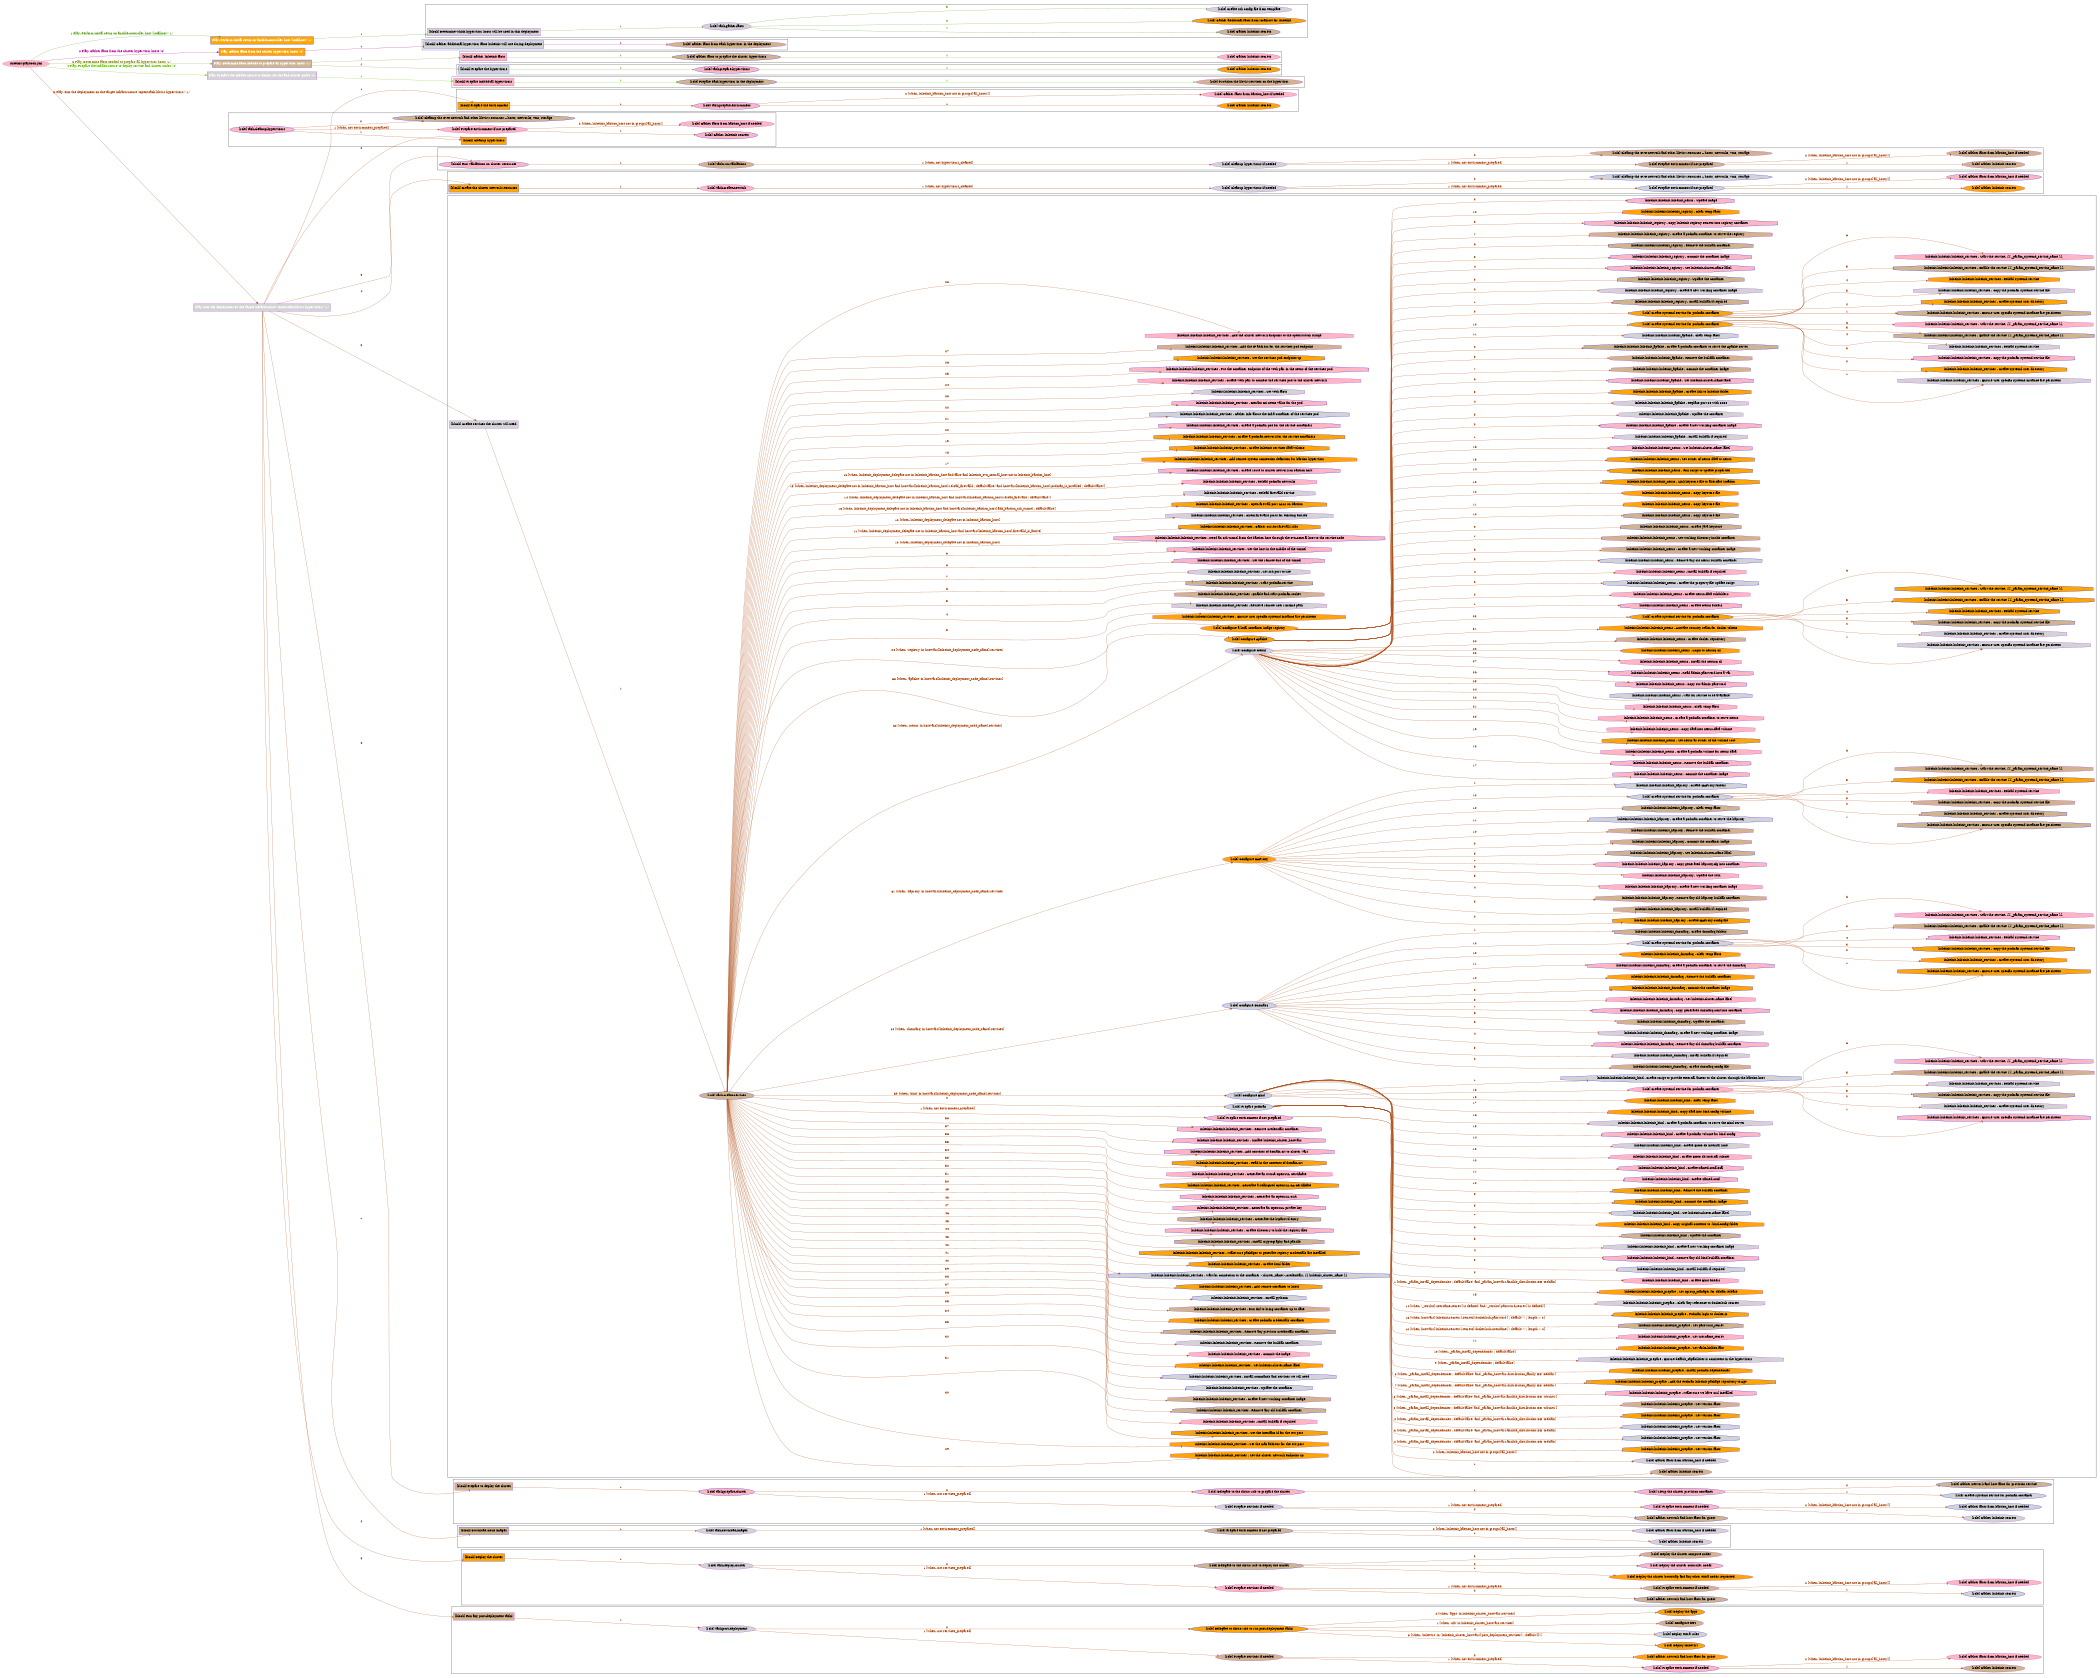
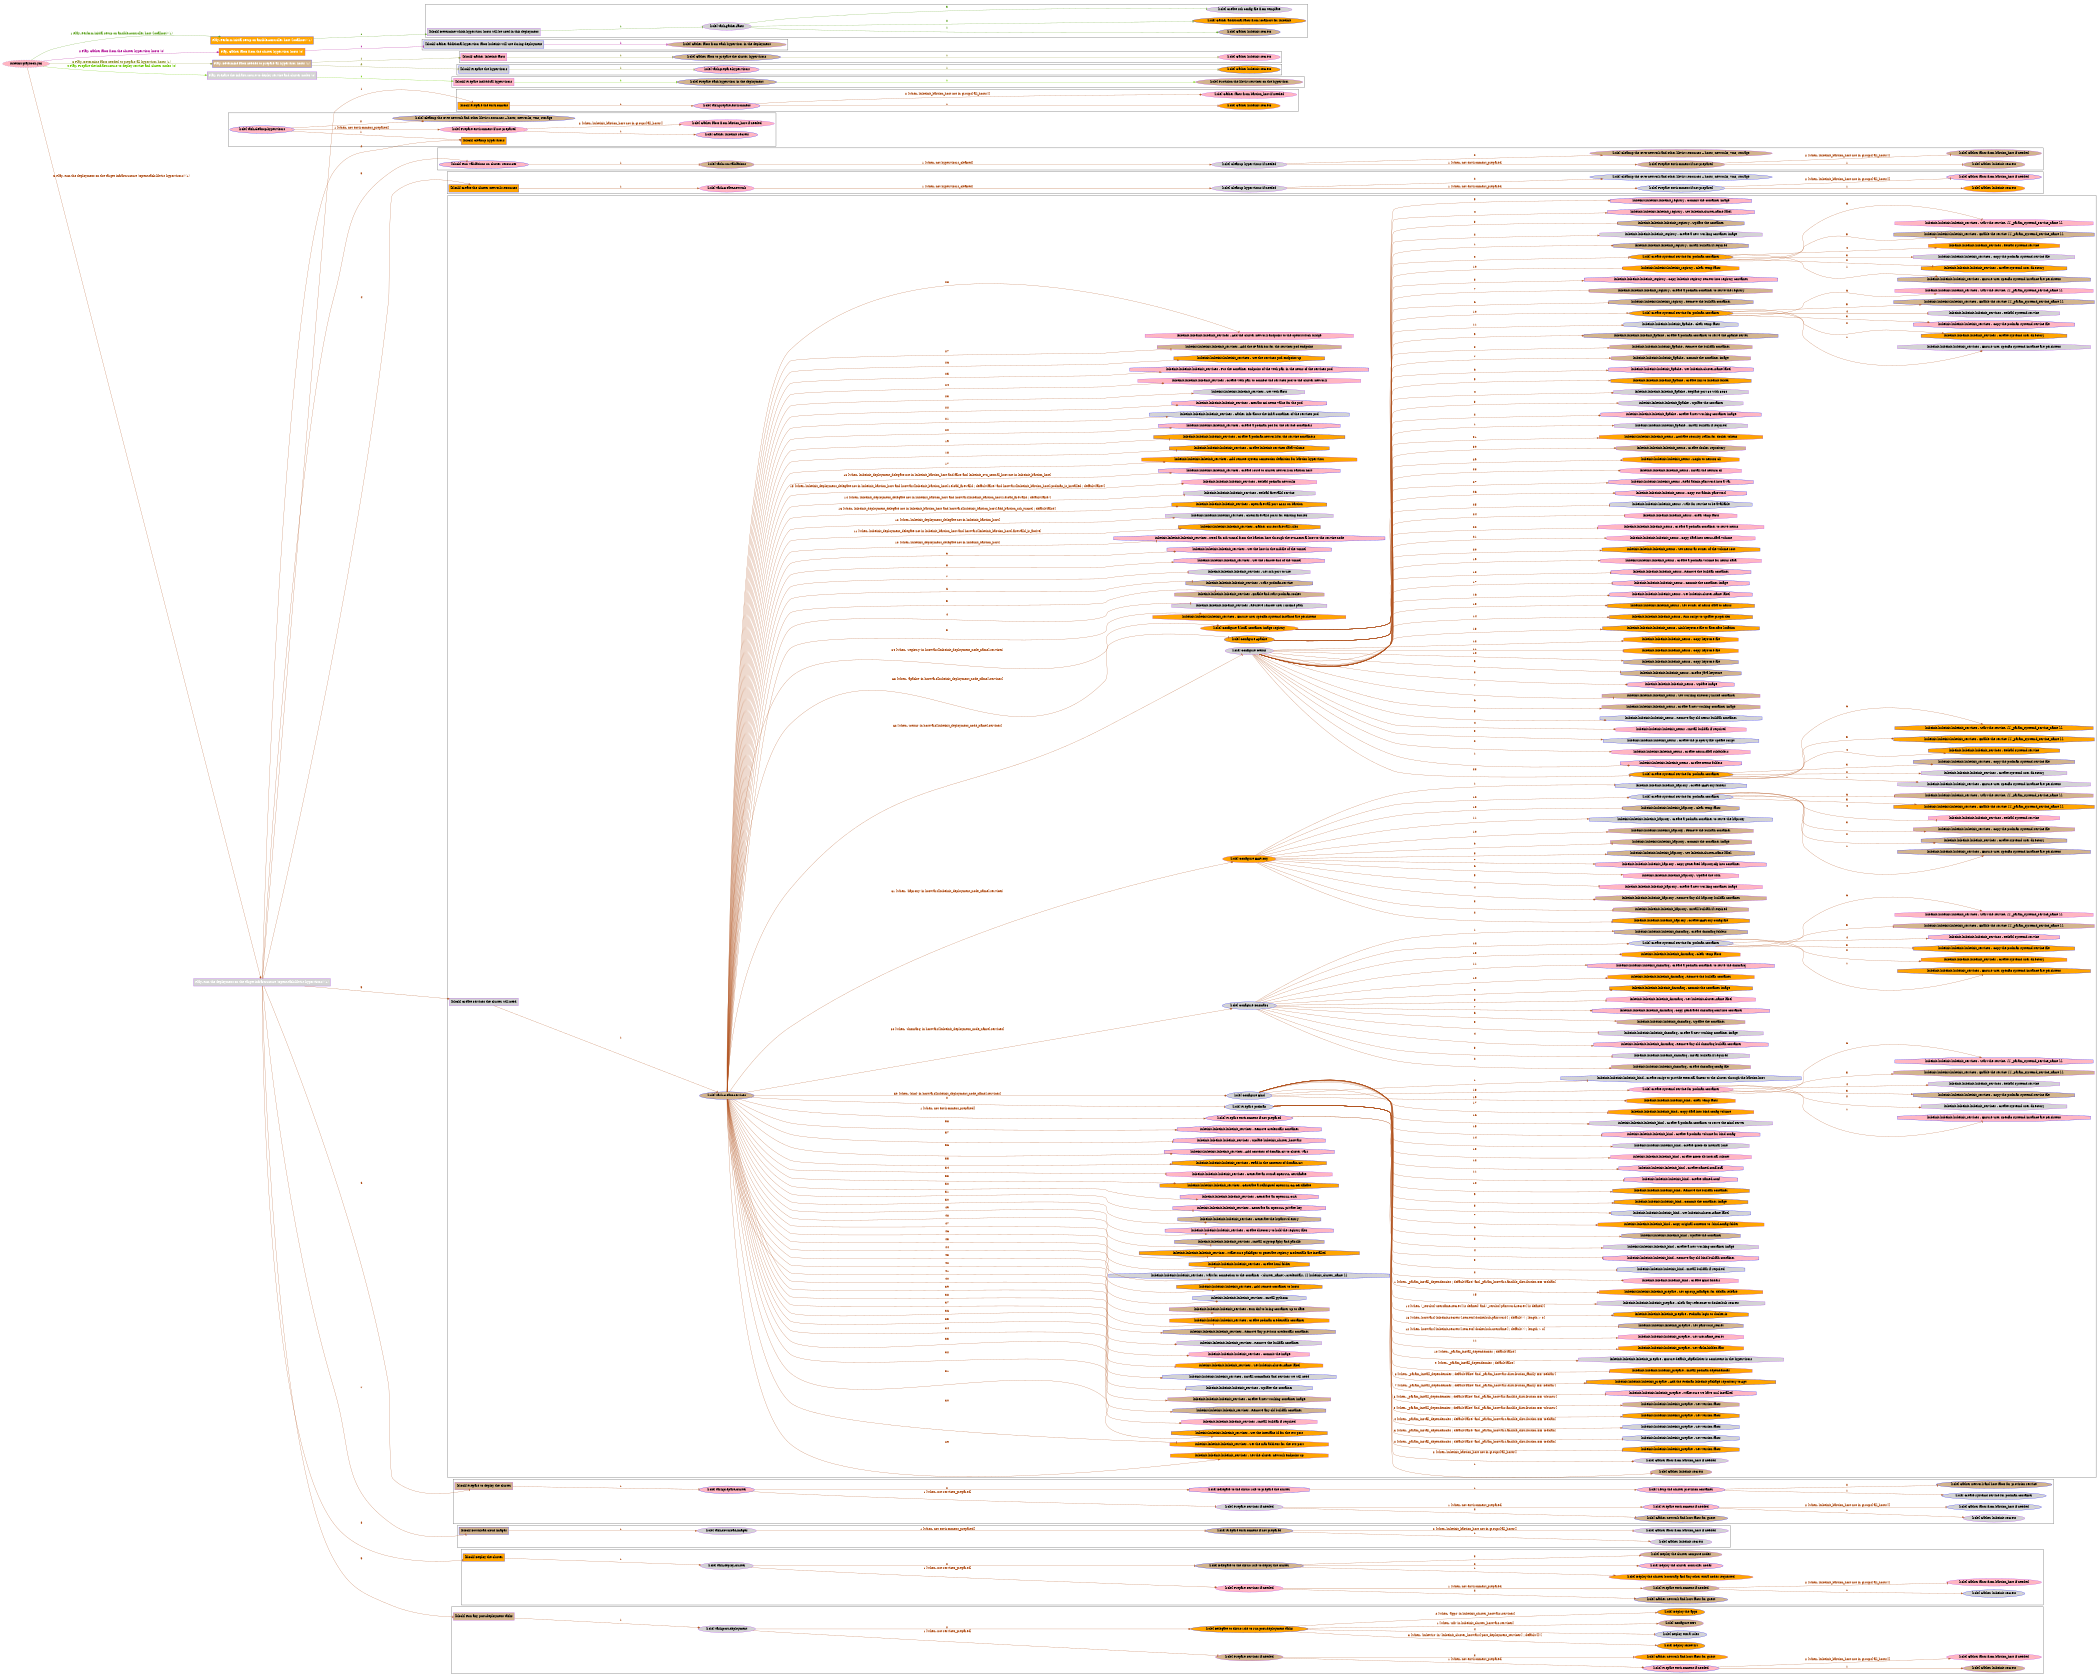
(601, 70) -> (601, 70)
(1393, 218) -> (1444, 678)
(1249, 1492) -> (1249, 1490)
